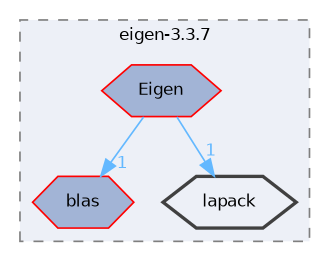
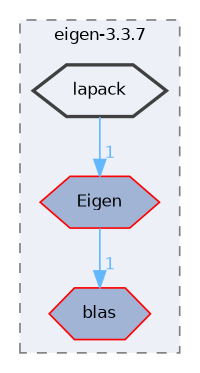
(191, 139) -> (100, 138)
